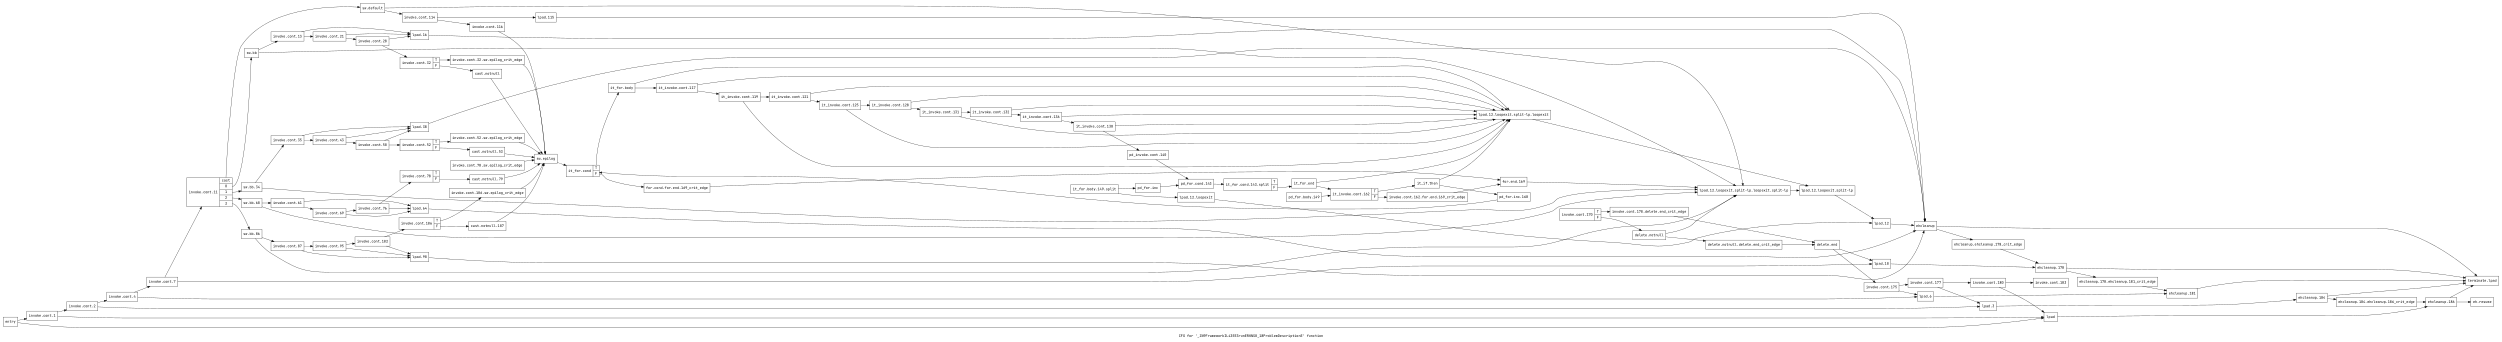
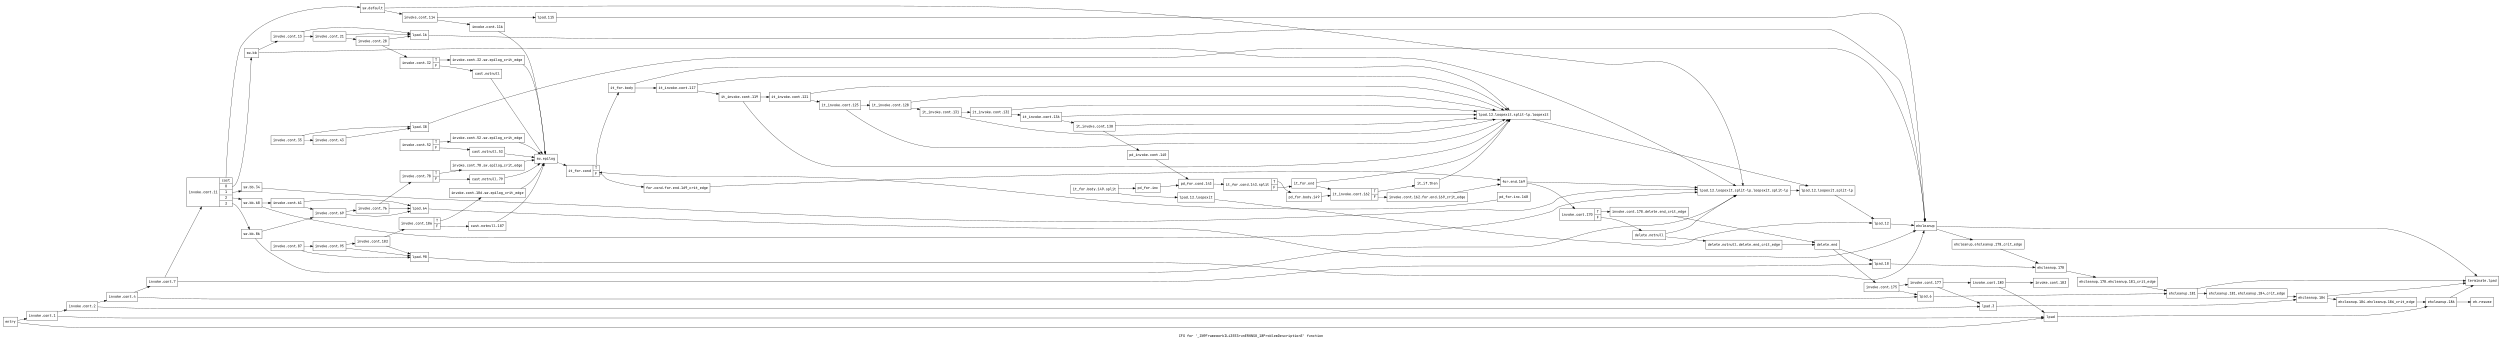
(372, 145) -> none
(269, 165) -> none
none -> (449, 172)
none -> (1283, 186)
(1463, 189) -> none
none -> (1552, 191)
(267, 239) -> (286, 225)
(2265, 269) -> none
none -> (2247, 293)
